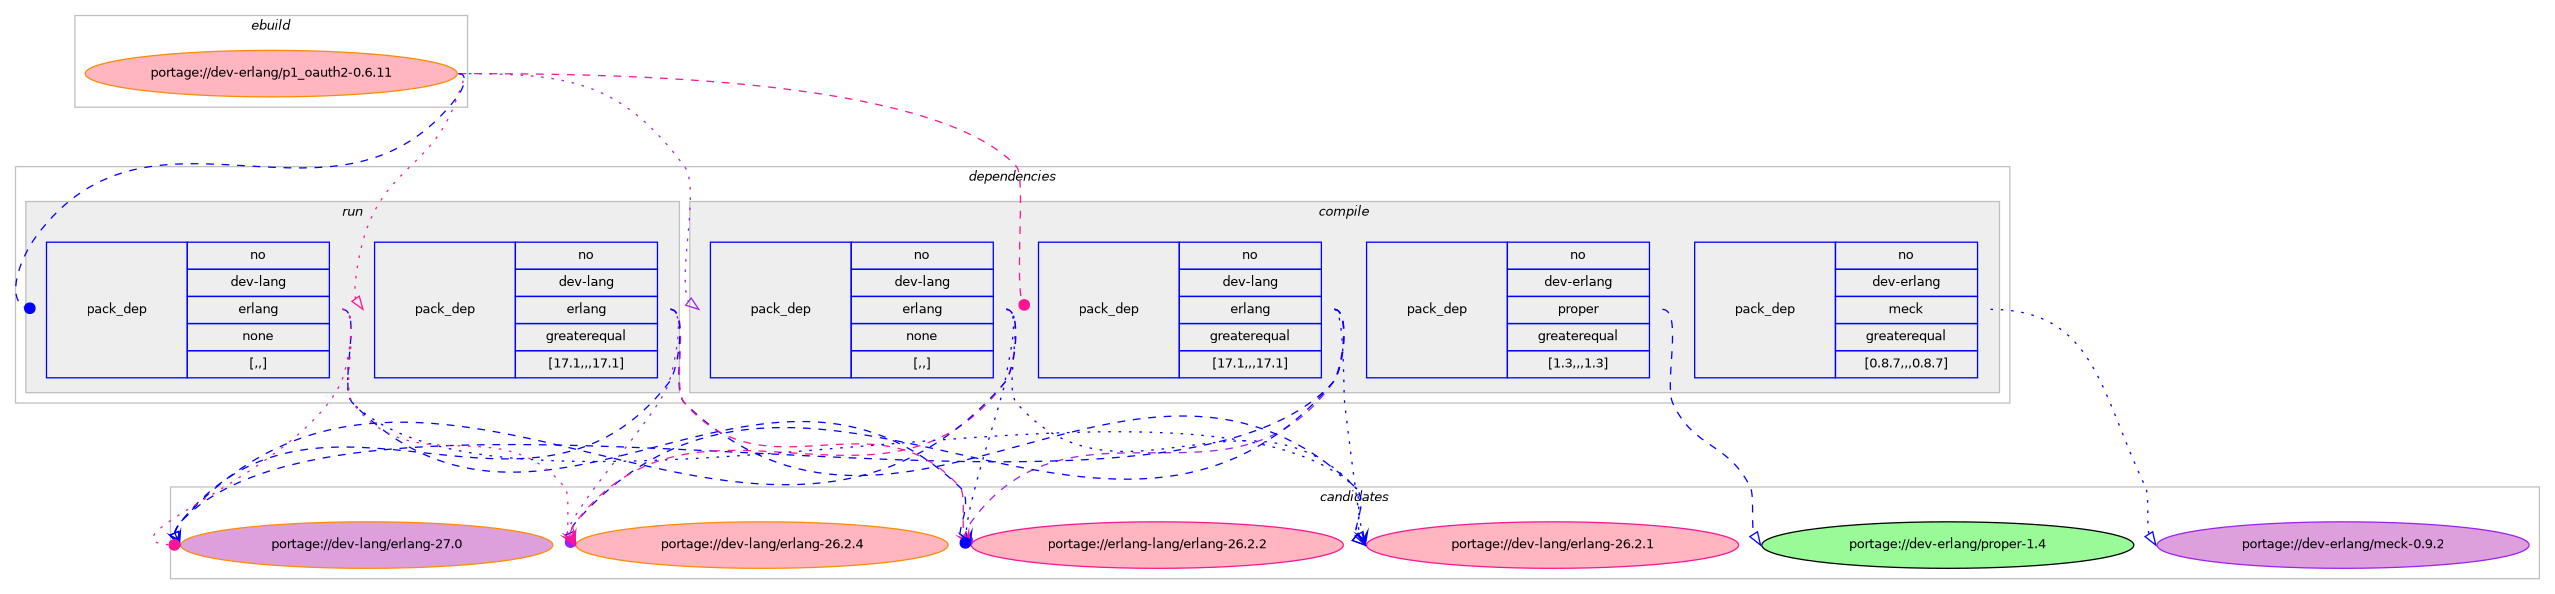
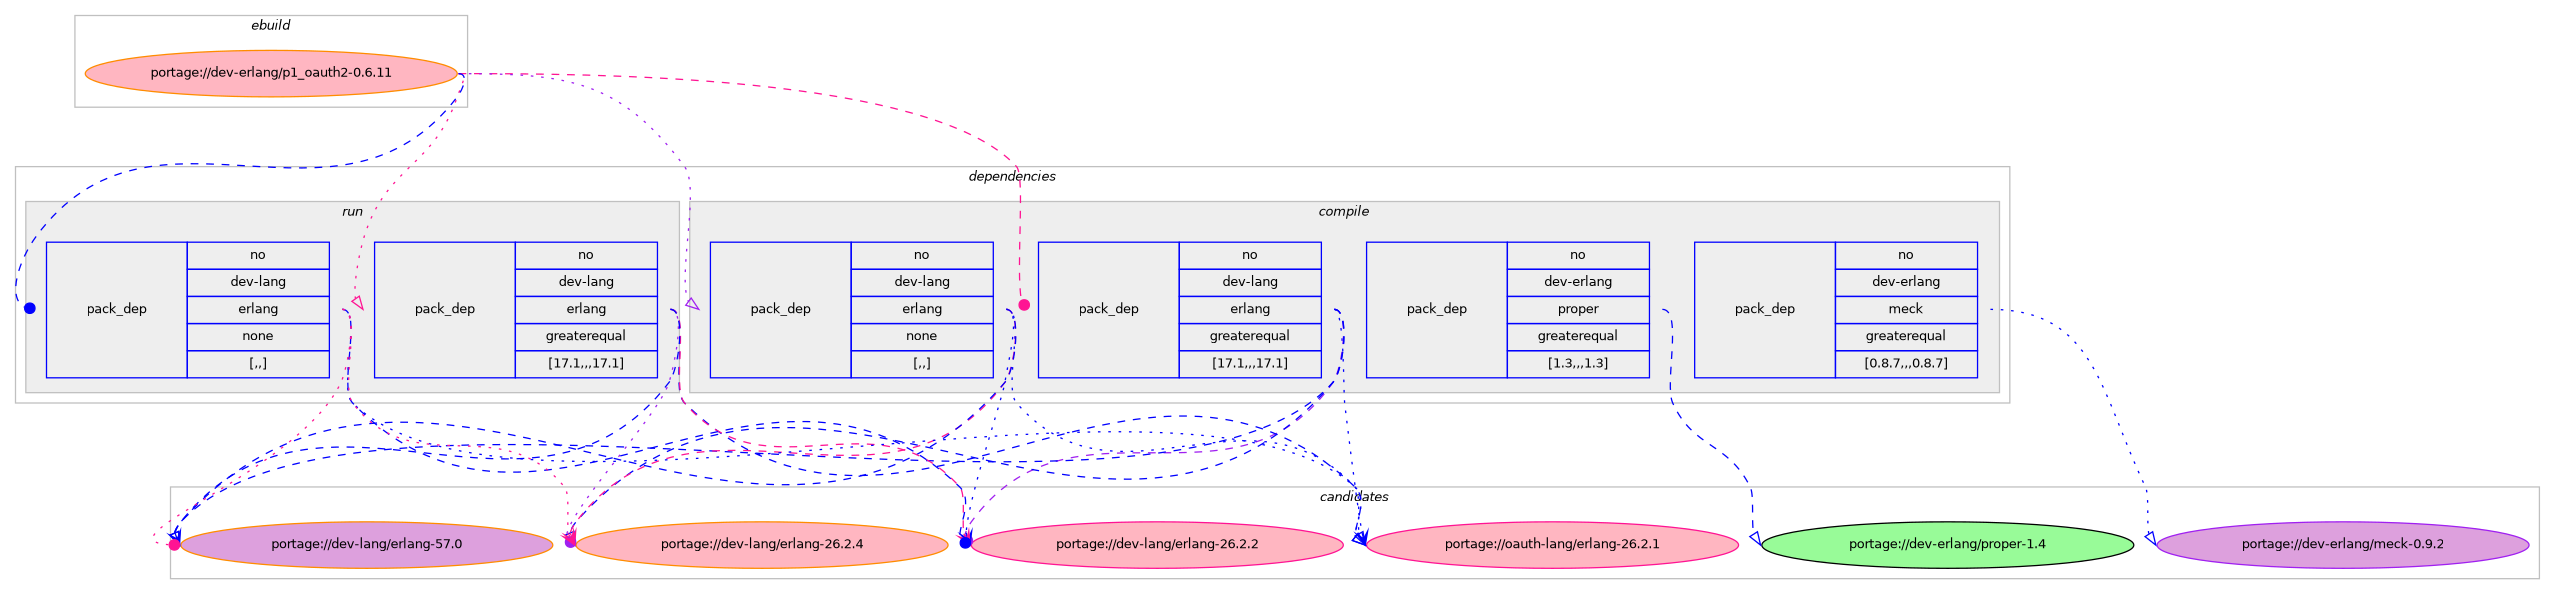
(367, 545) -> (367, 545)
(1157, 545) -> (1157, 545)
(1553, 545) -> (1553, 545)
